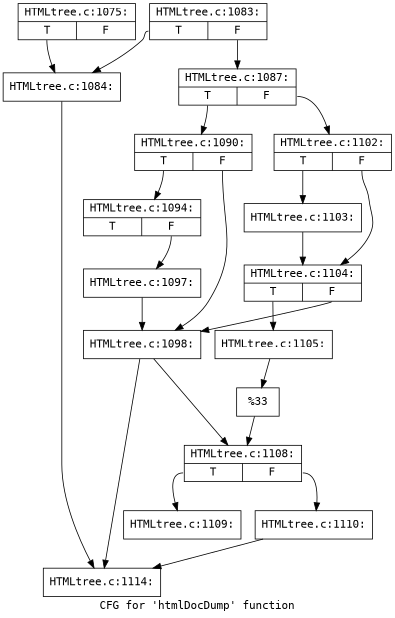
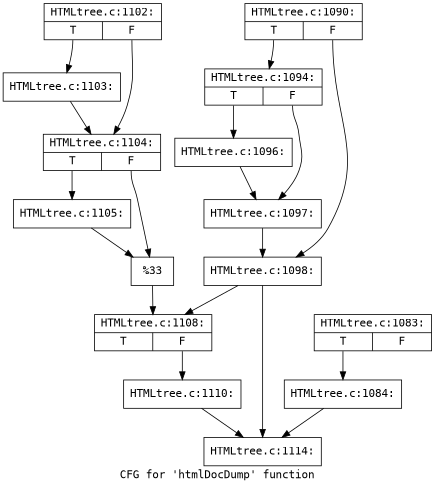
(77, 22) -> none
(237, 87) -> none
none -> (233, 152)
(267, 317) -> (140, 210)
(182, 525) -> none
